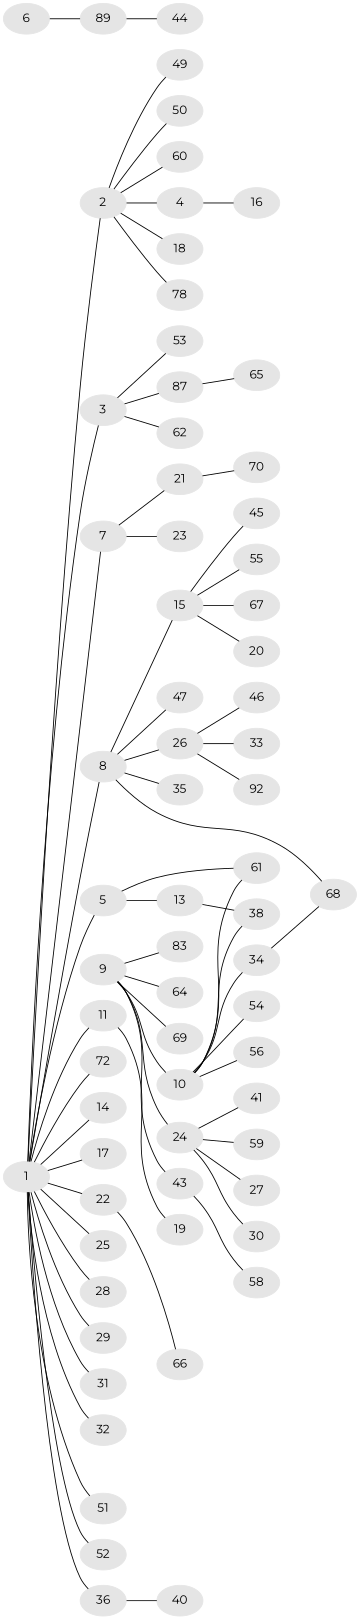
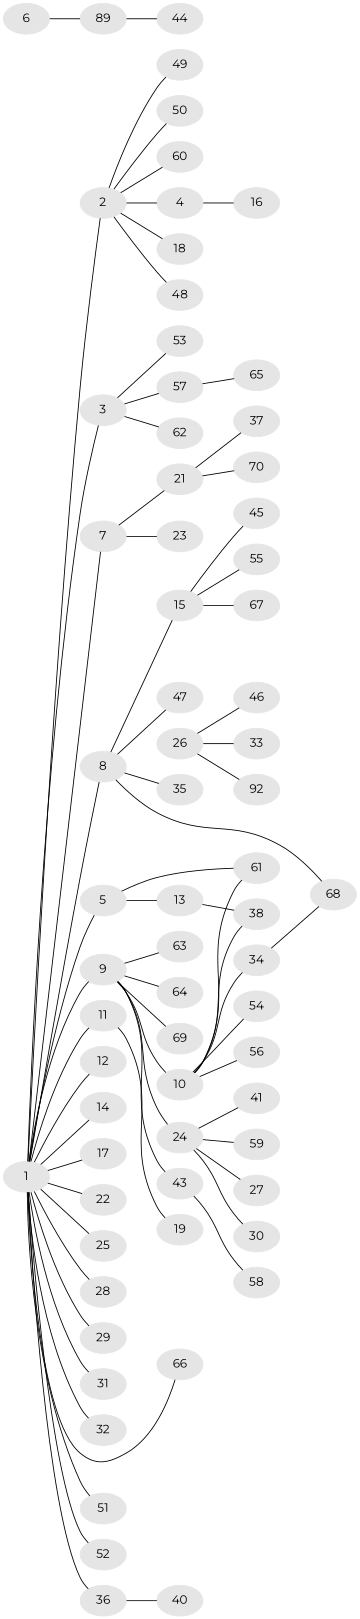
(180, 295) -> (180, 295)
(180, 387) -> (180, 387)
none -> (257, 421)
(257, 652) -> none
(142, 755) -> none
(180, 947) -> (180, 947)
none -> (60, 1036)
(103, 1062) -> (103, 1062)
(153, 1278) -> (72, 1442)
